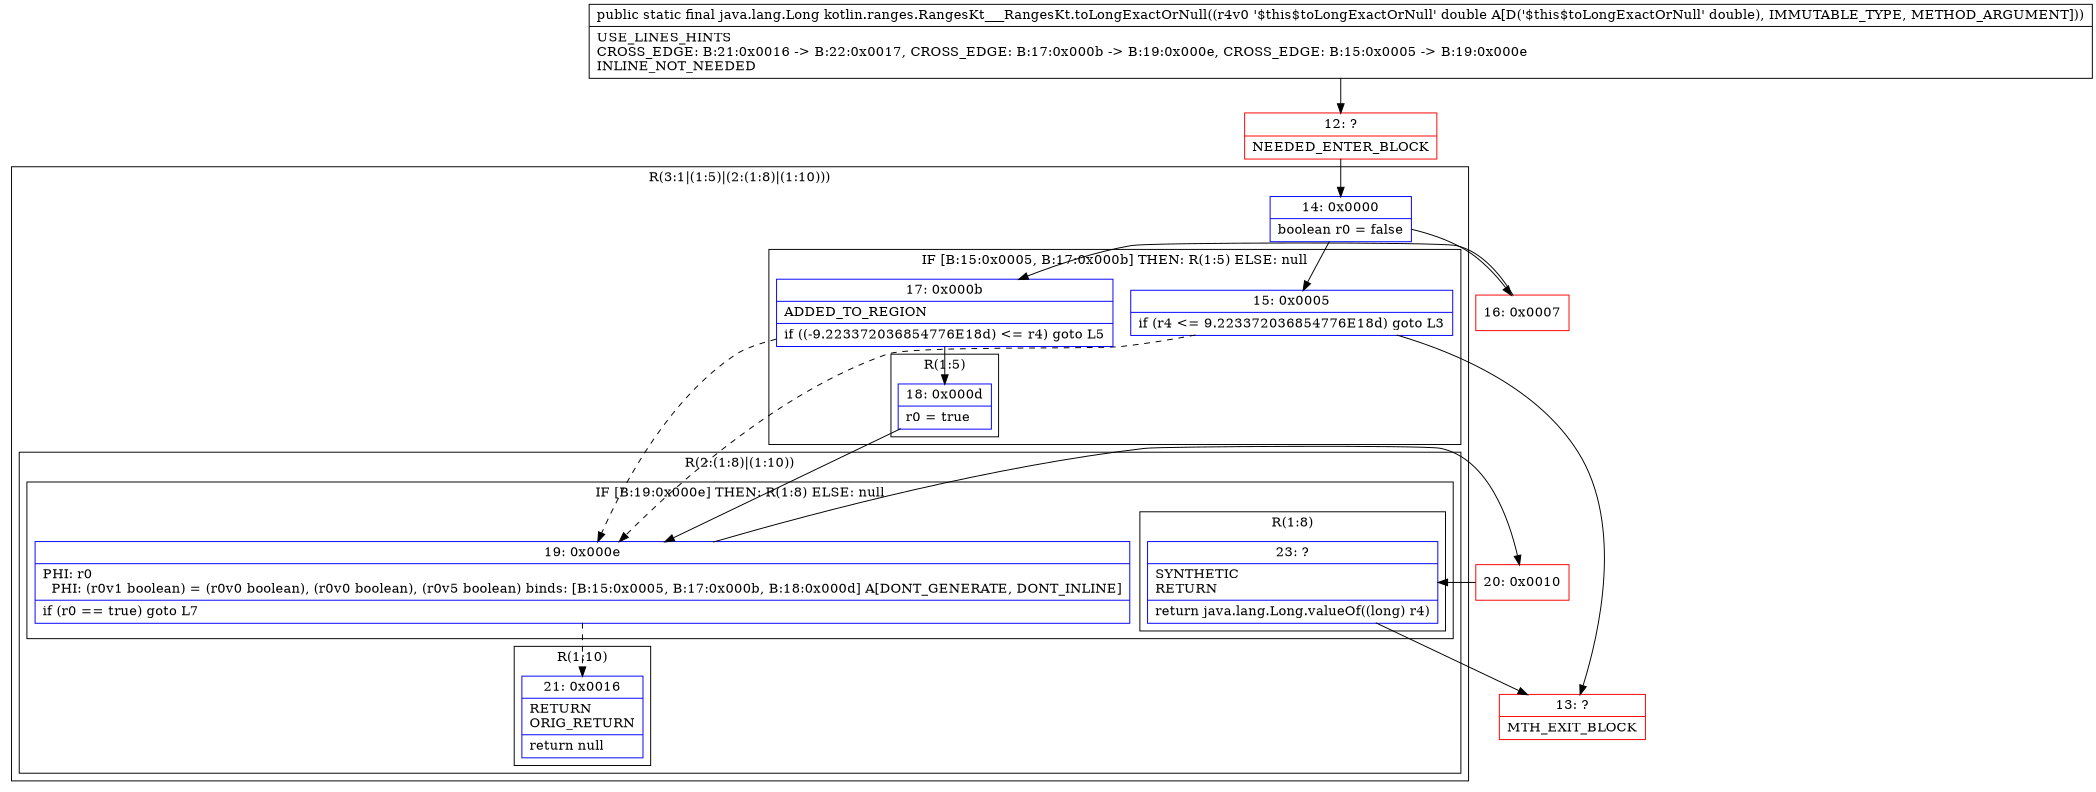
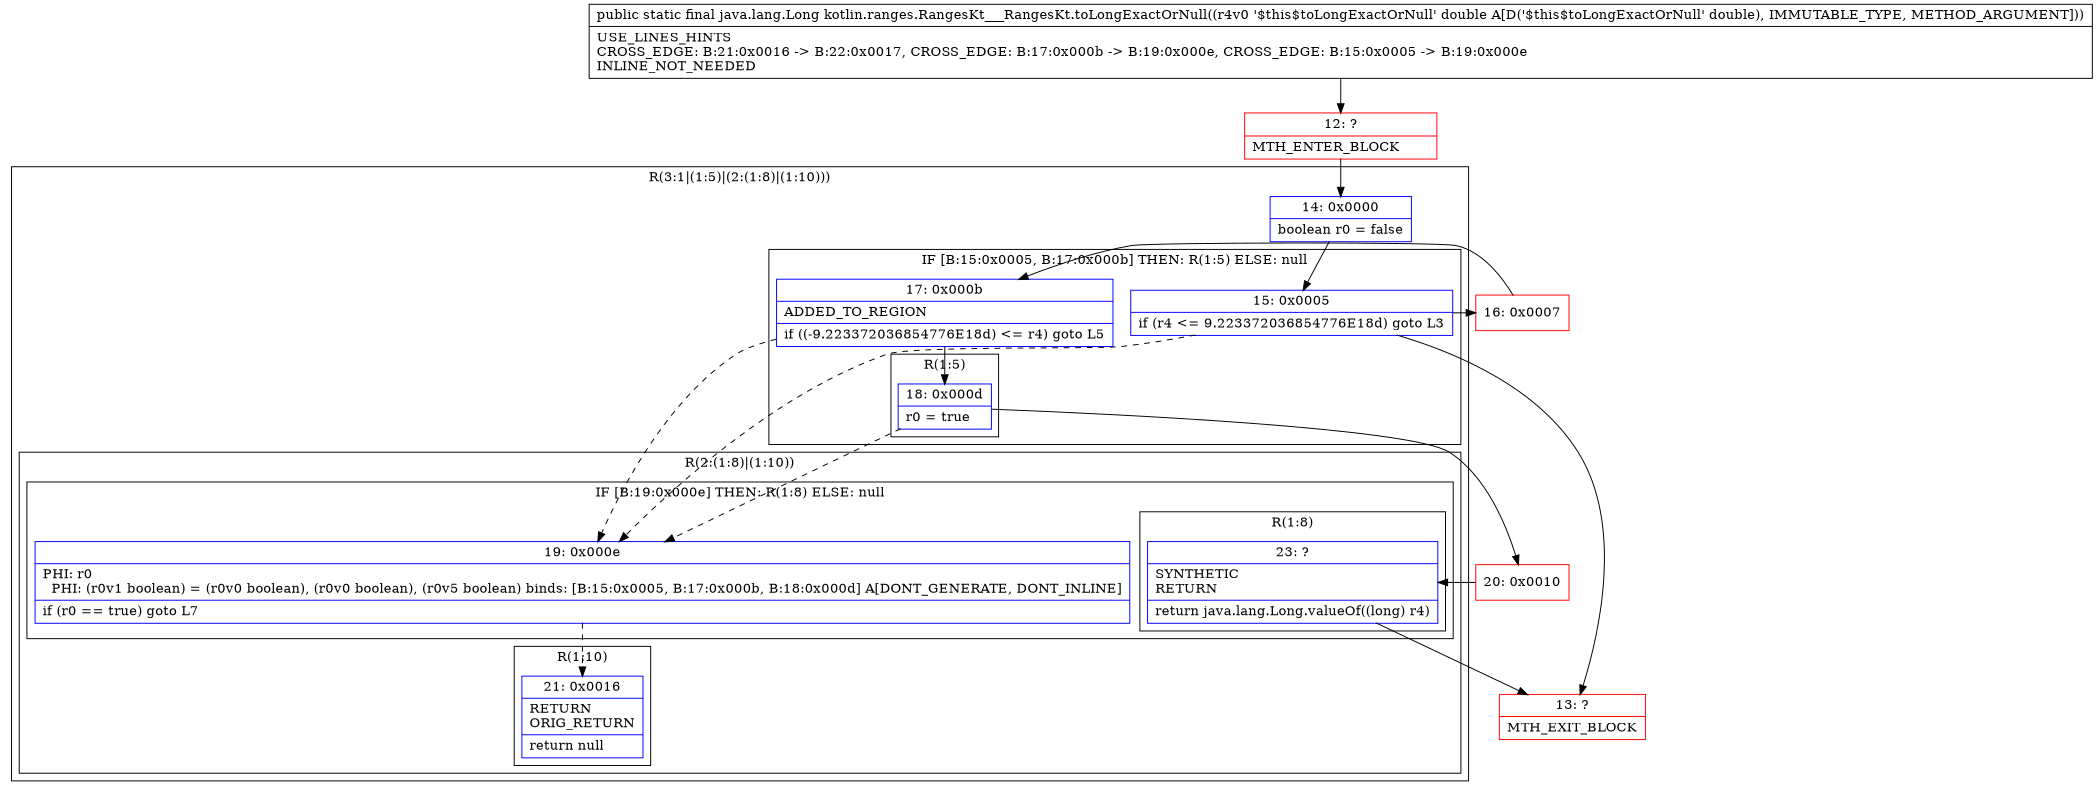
(1341, 147) -> (1326, 147)
(1441, 238) -> (1459, 313)
(1076, 458) -> (1284, 426)
(776, 489) -> (776, 489)
